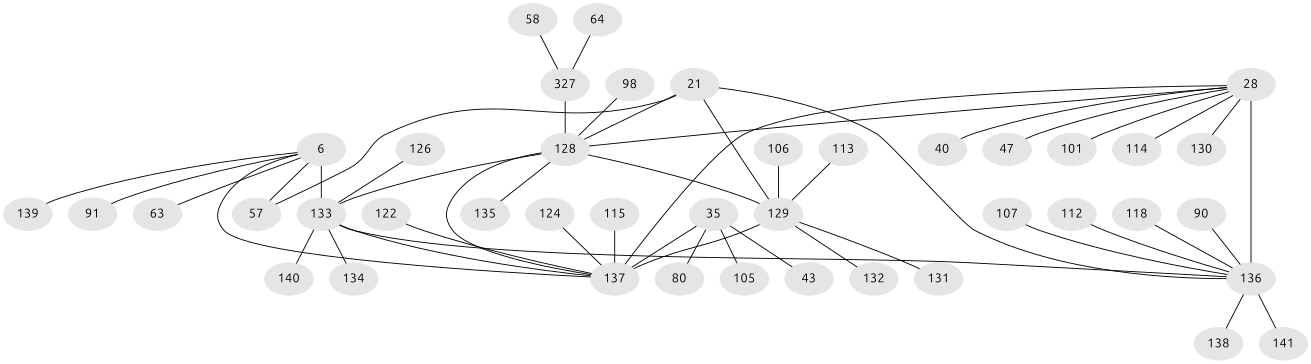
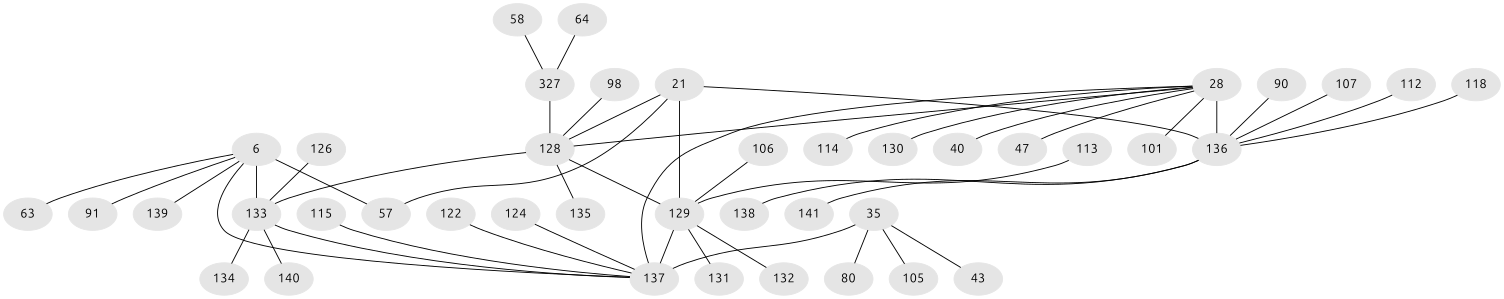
(456, 234) -> none
(760, 258) -> none
